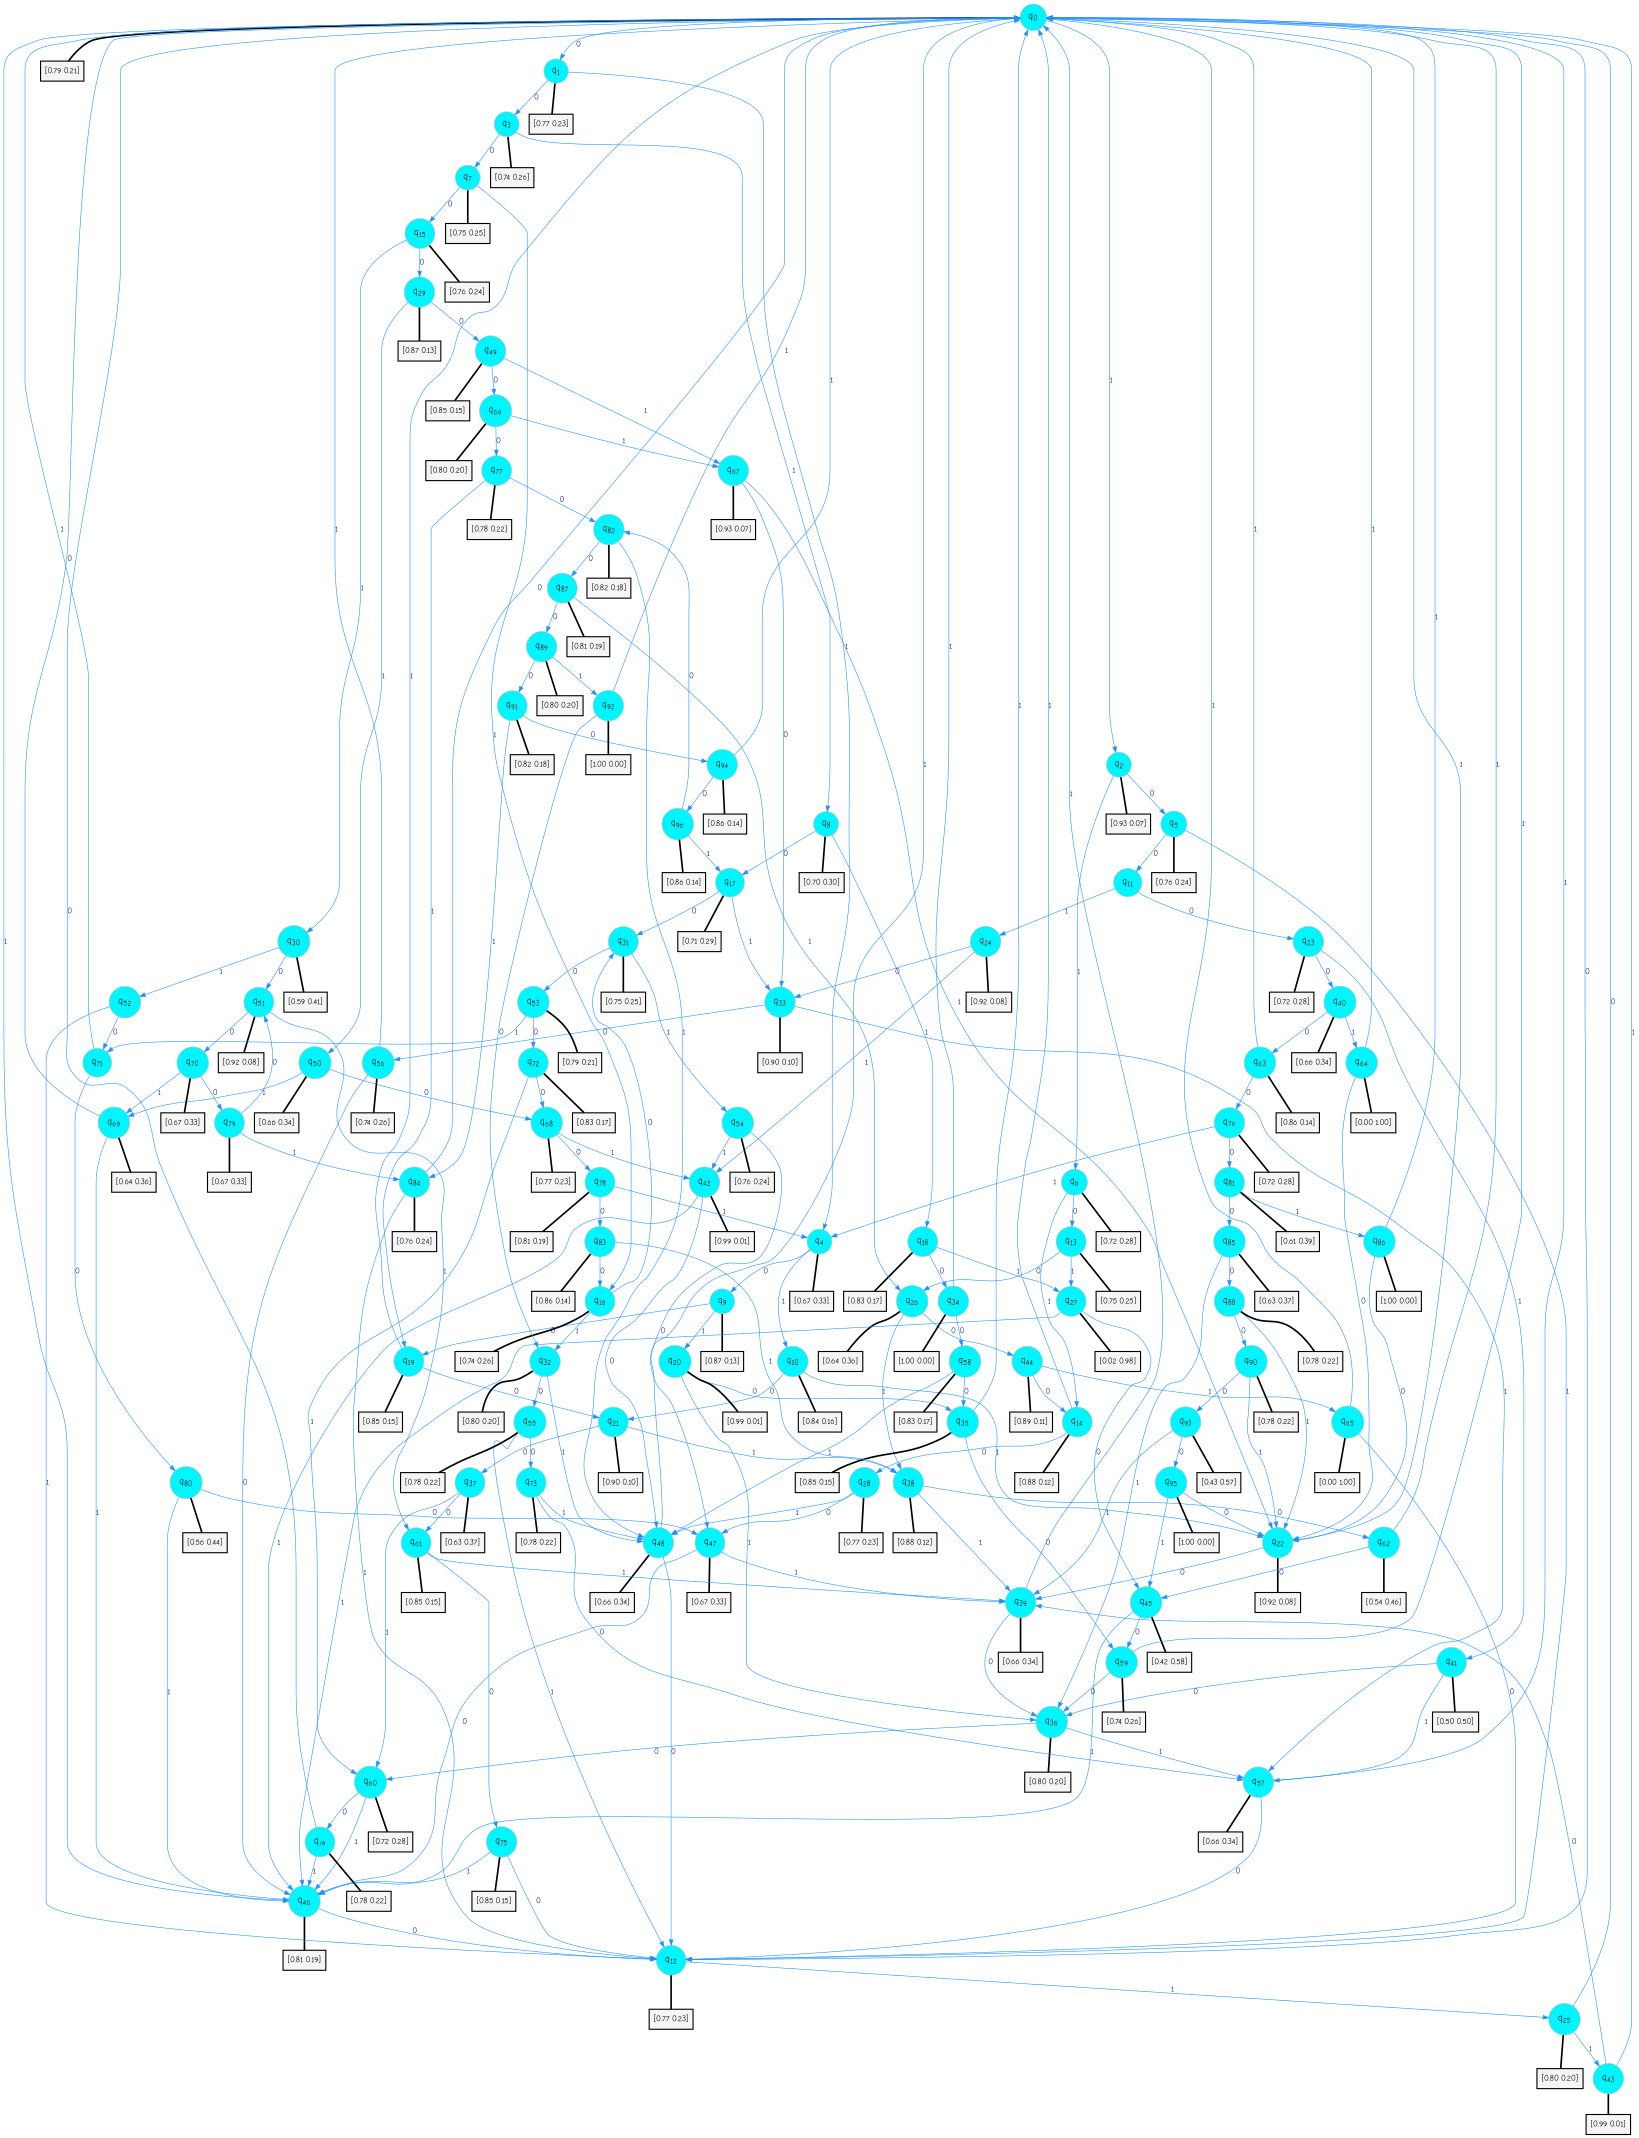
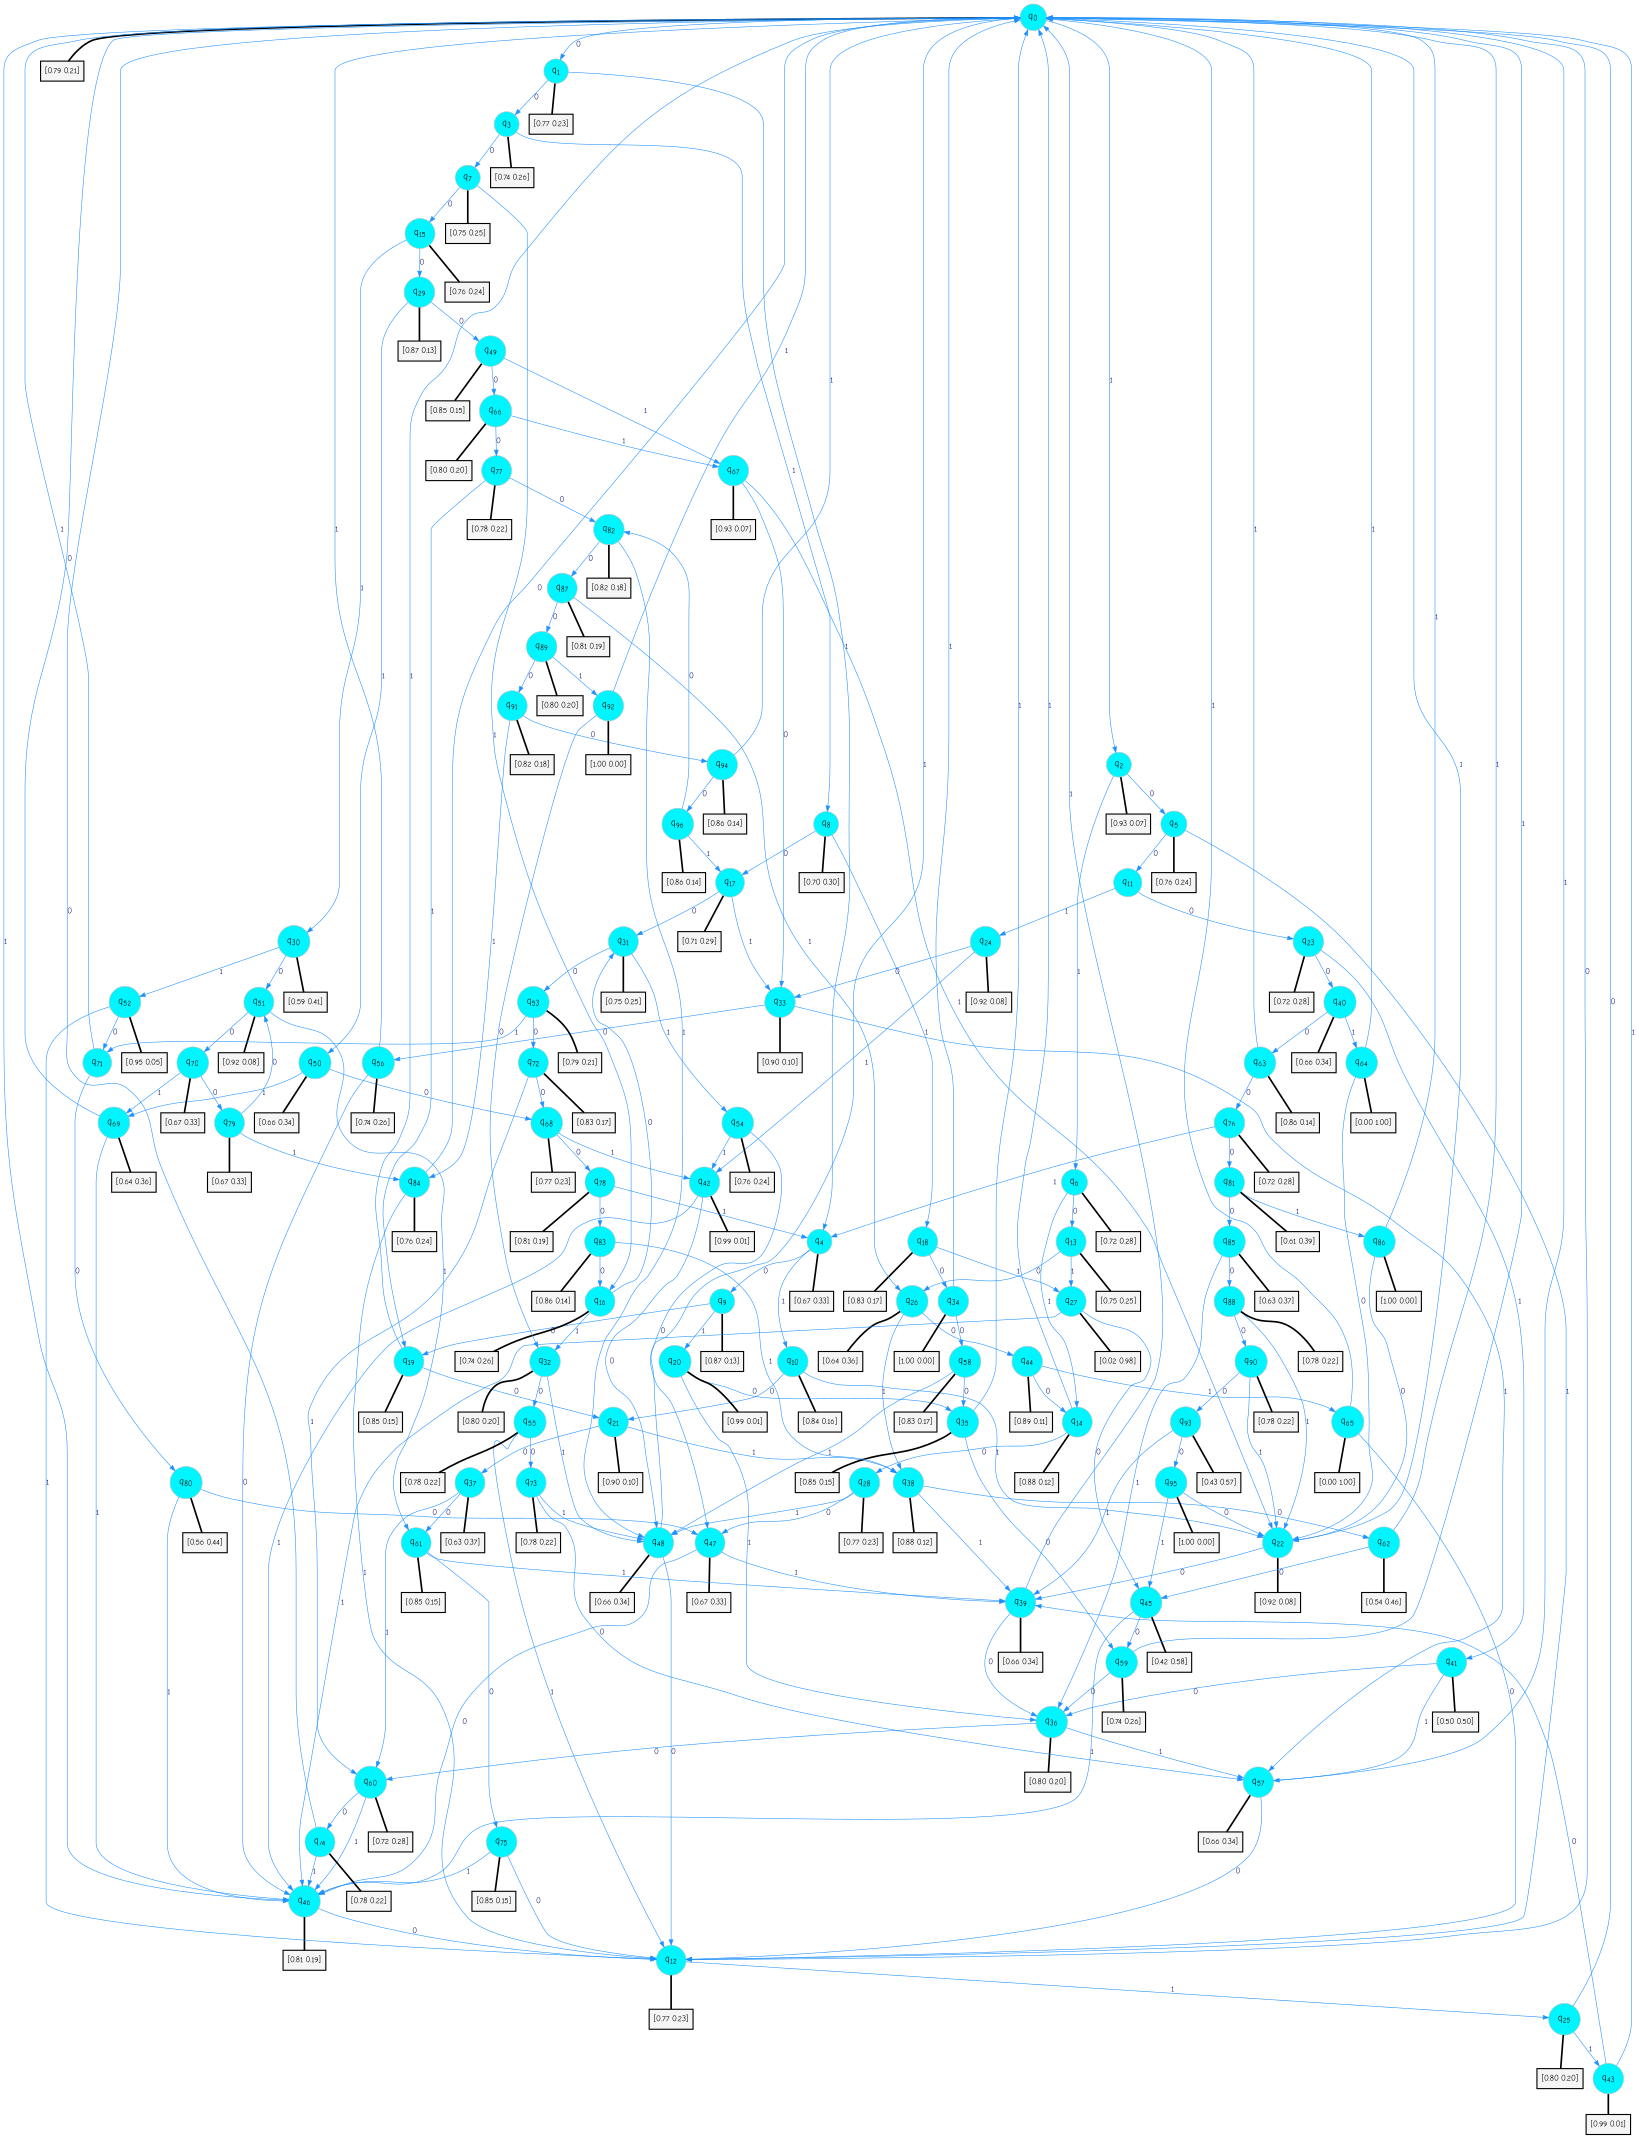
none -> (144, 1063)
